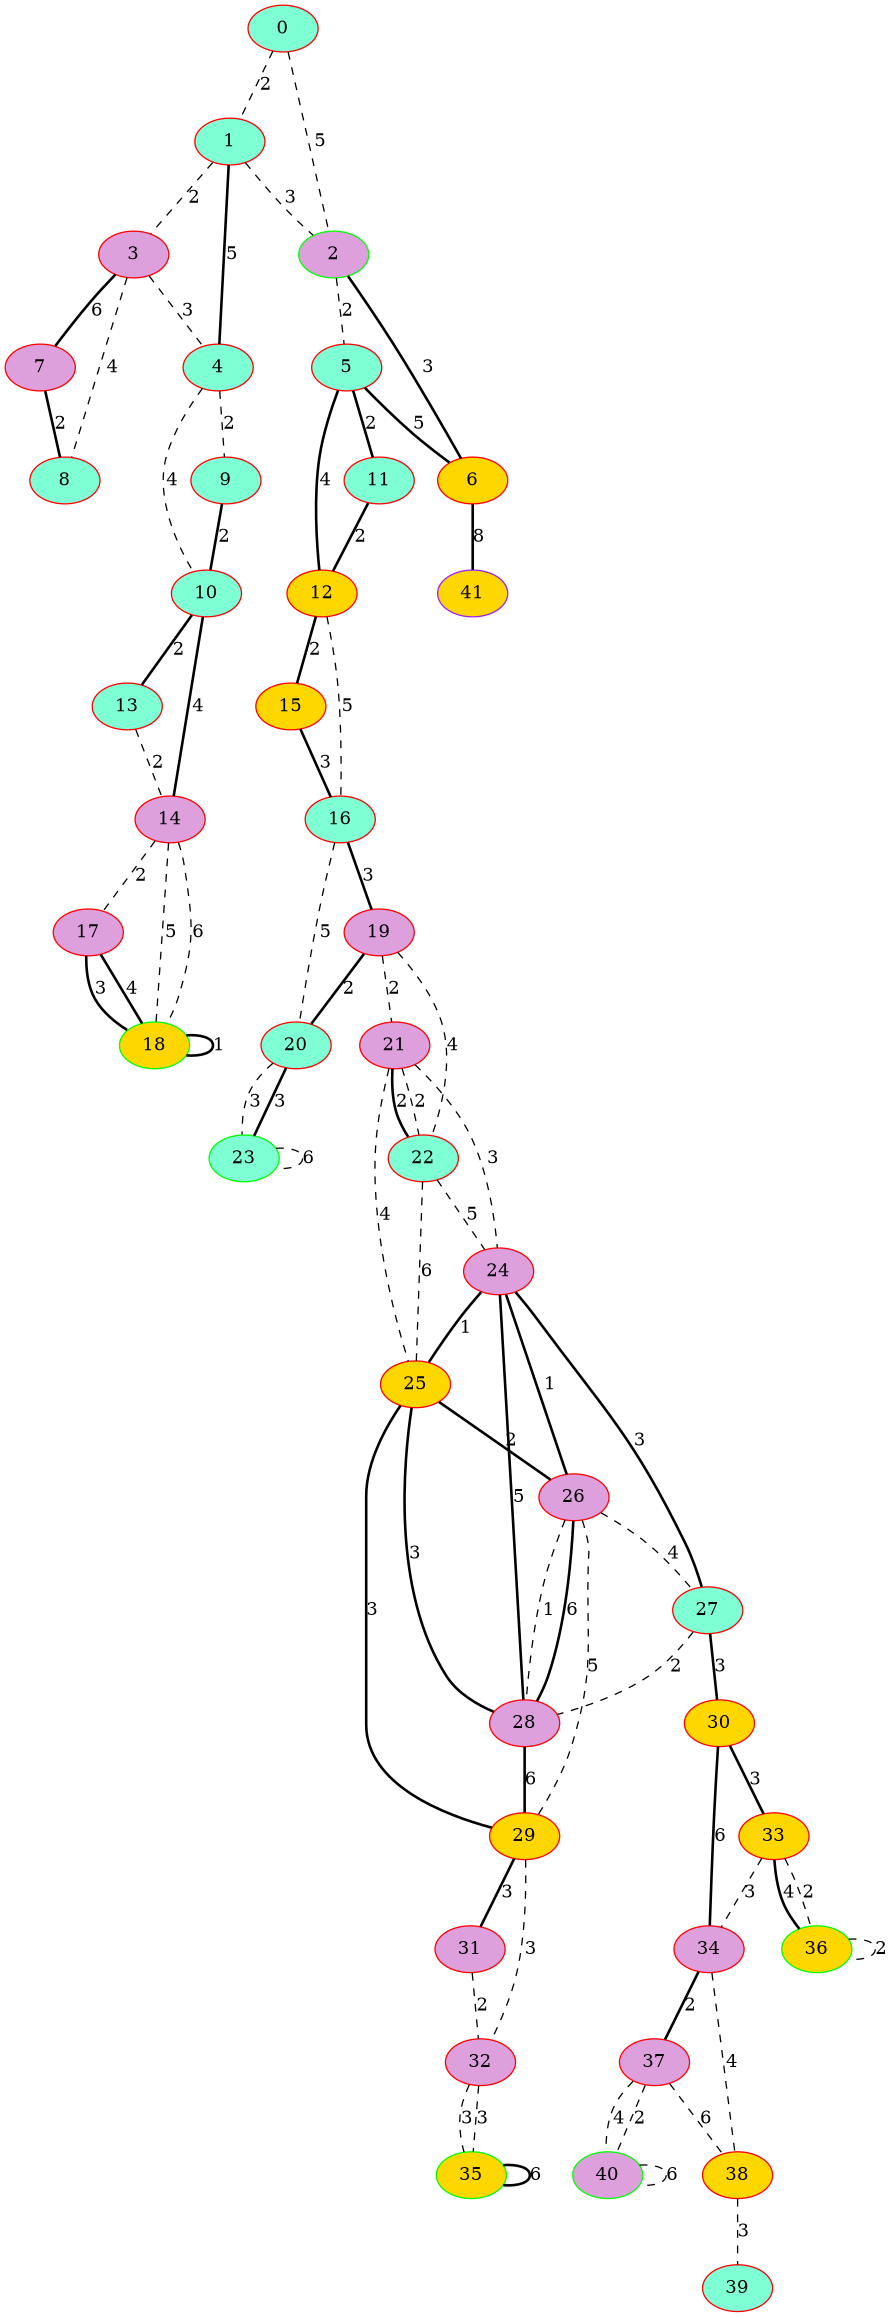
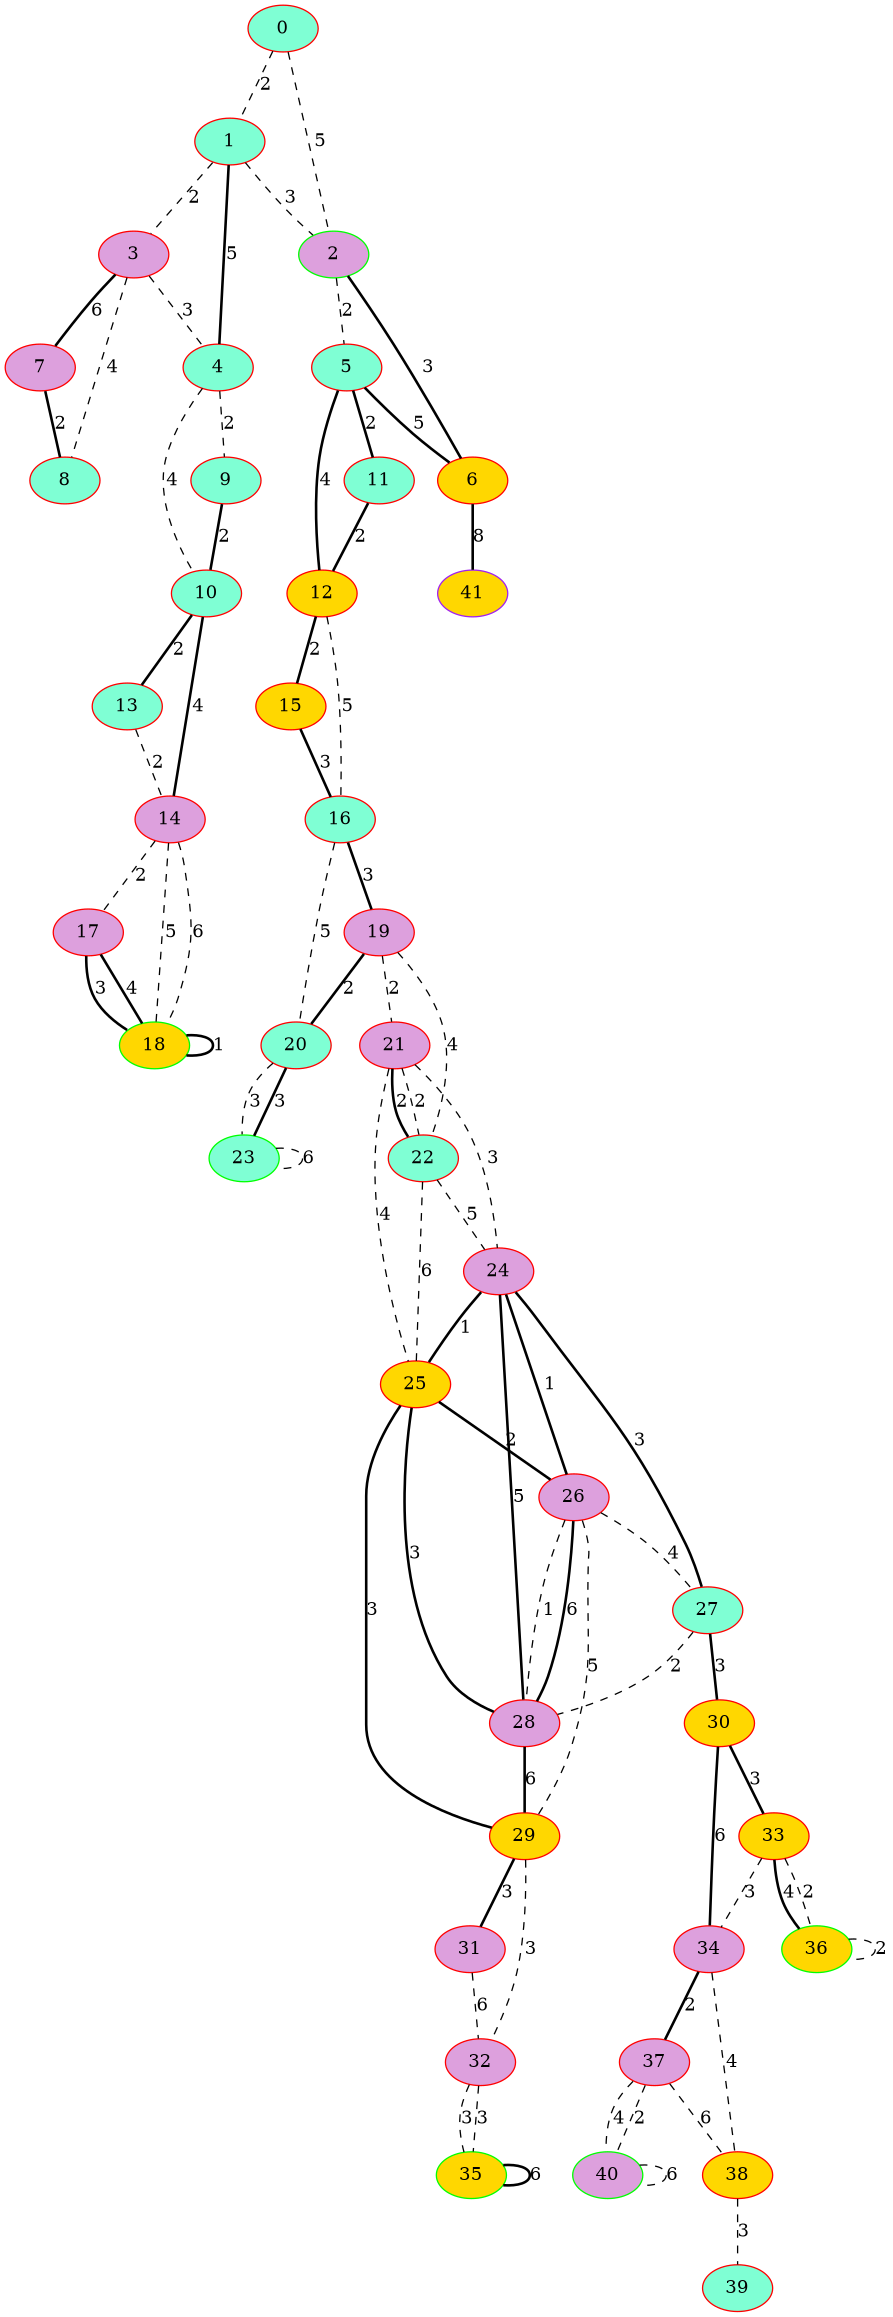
(483, 2006) -> (483, 2006)
